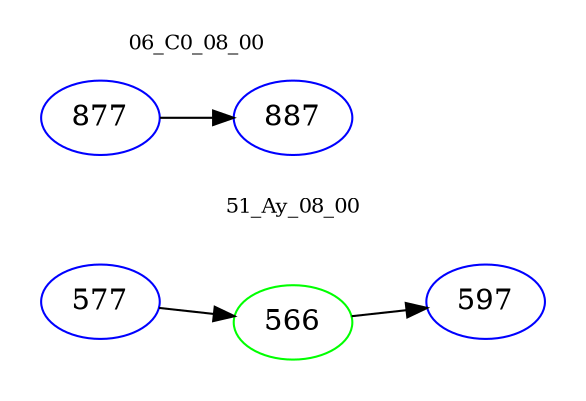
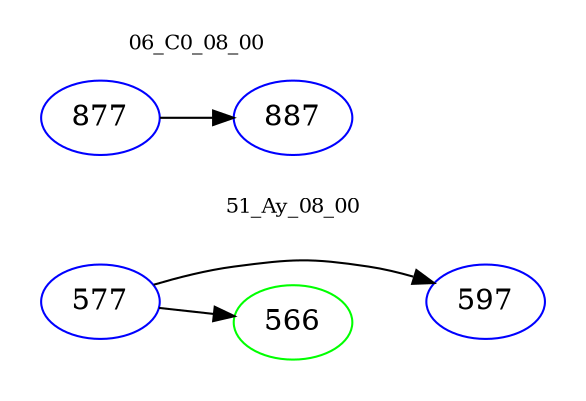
(379, 313) -> (283, 261)
